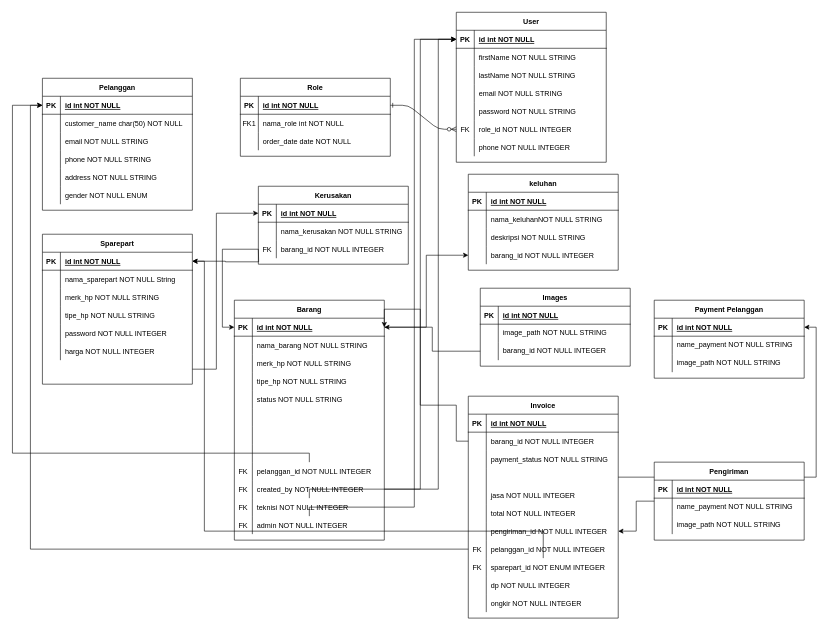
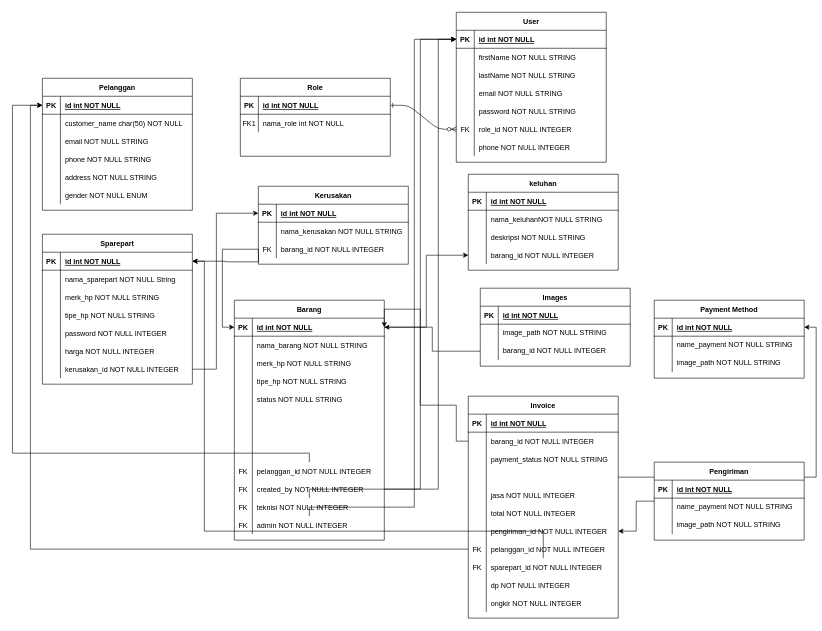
(324, 141) -> none
(729, 310) -> (729, 310)
none -> (126, 369)
(546, 568) -> (546, 568)
